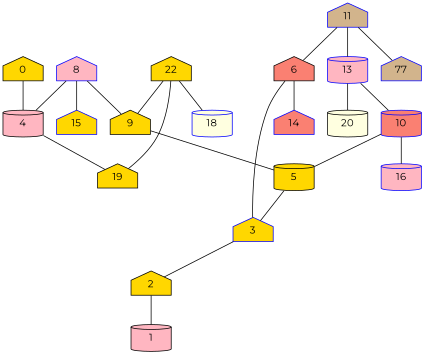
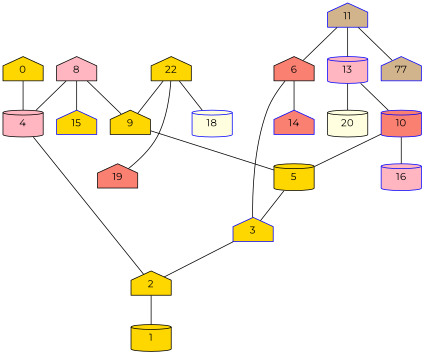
(77, 70) -> (77, 70)
(74, 152) -> (88, 206)
(118, 177) -> (118, 177)
(151, 338) -> (151, 338)
